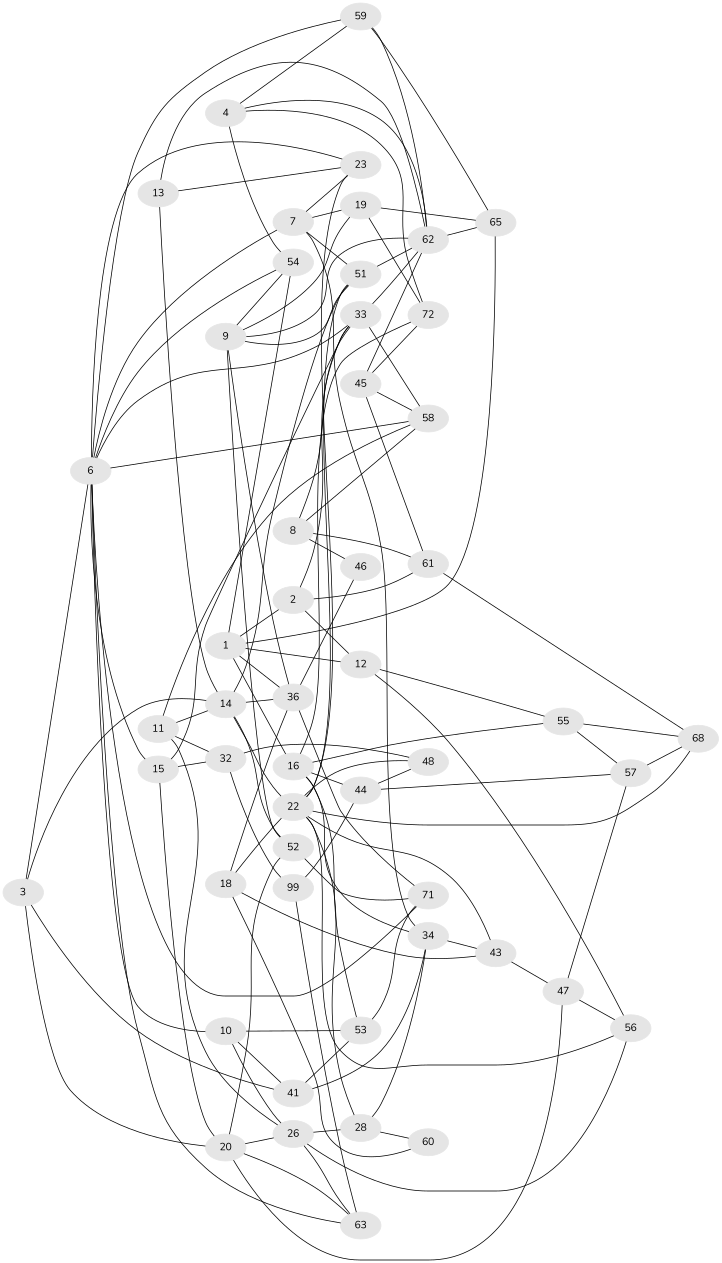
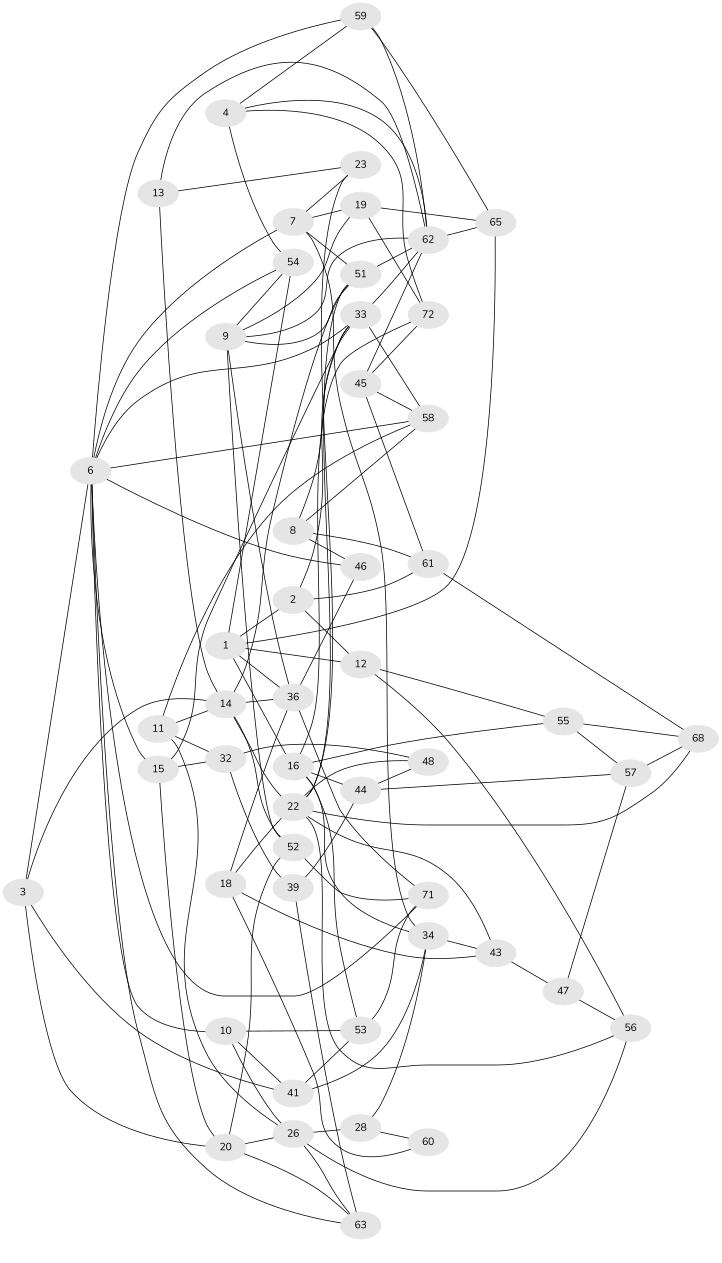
(115, 219) -> (220, 532)
(293, 888) -> (293, 888)
(334, 965) -> none
(466, 1252) -> none
